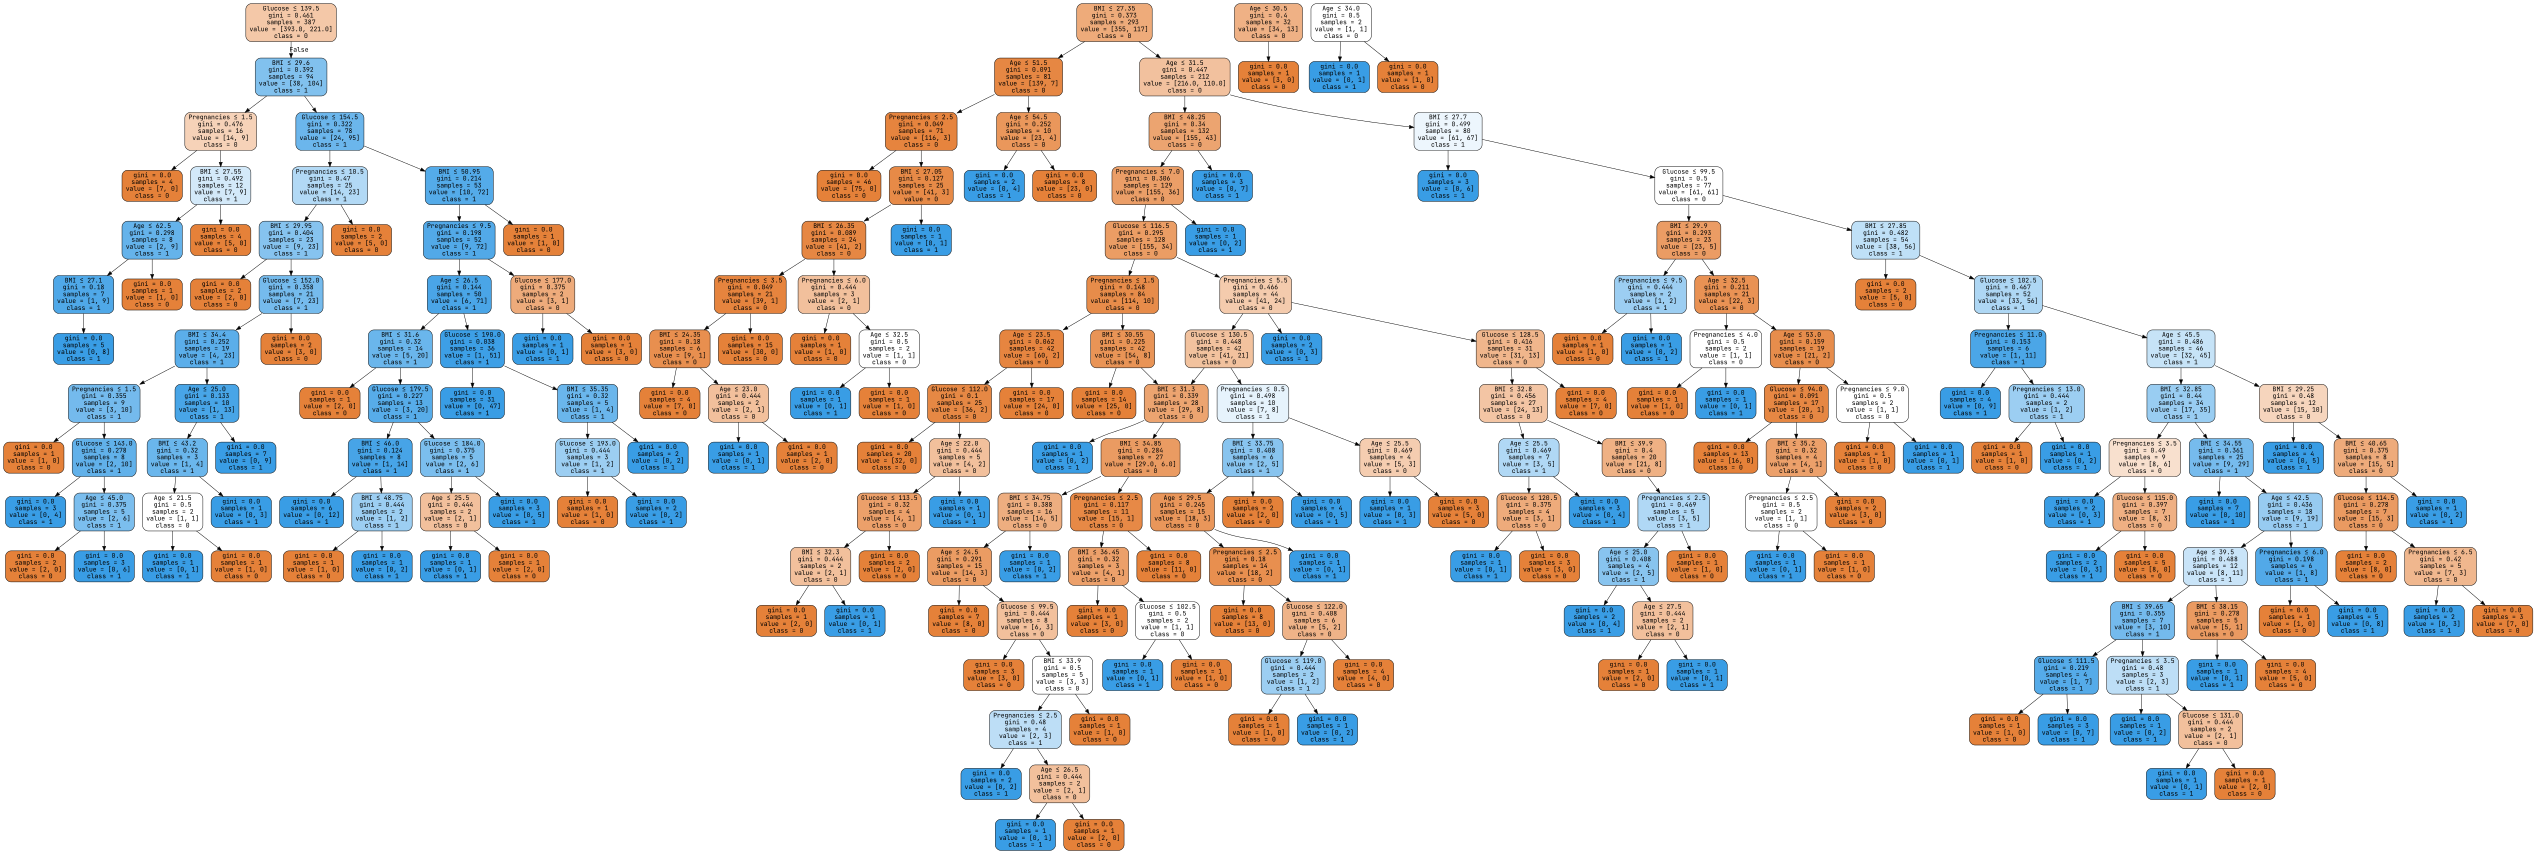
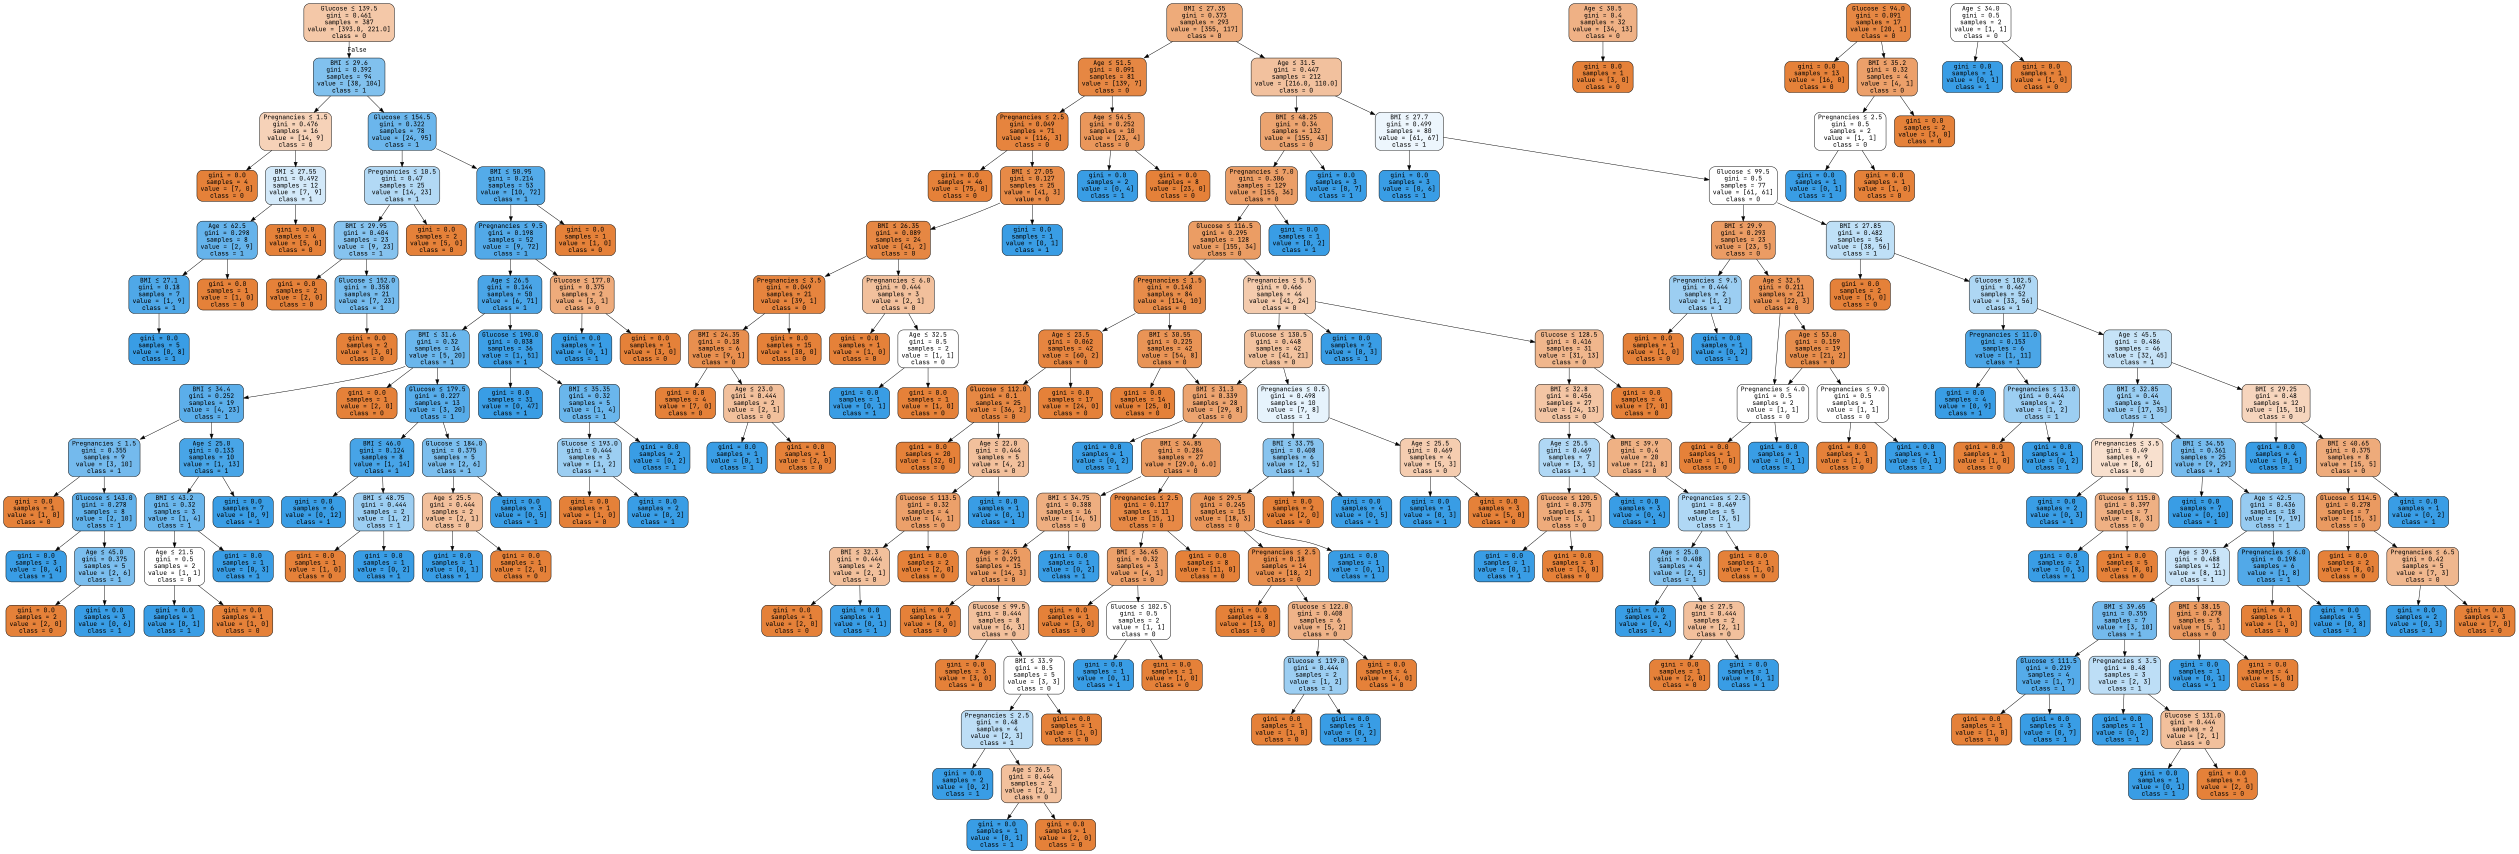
(251, 320) -> (327, 384)
(1799, 374) -> (1797, 374)
(1634, 457) -> (1640, 457)
